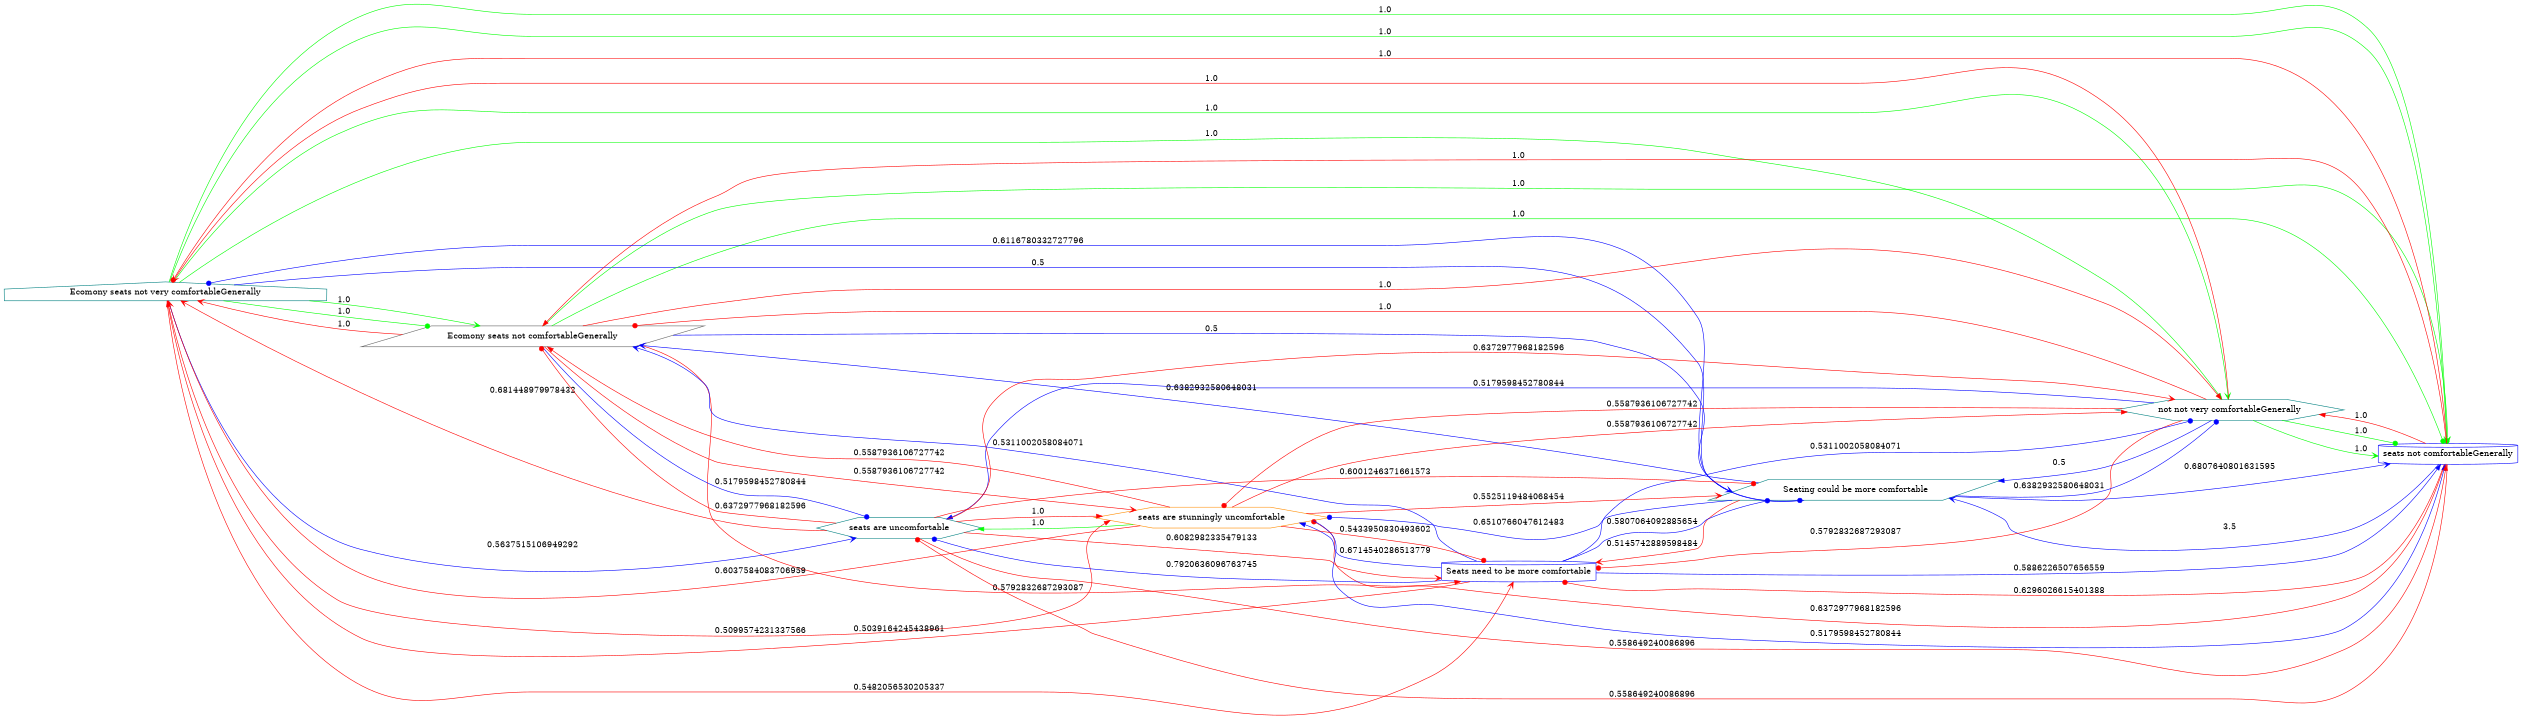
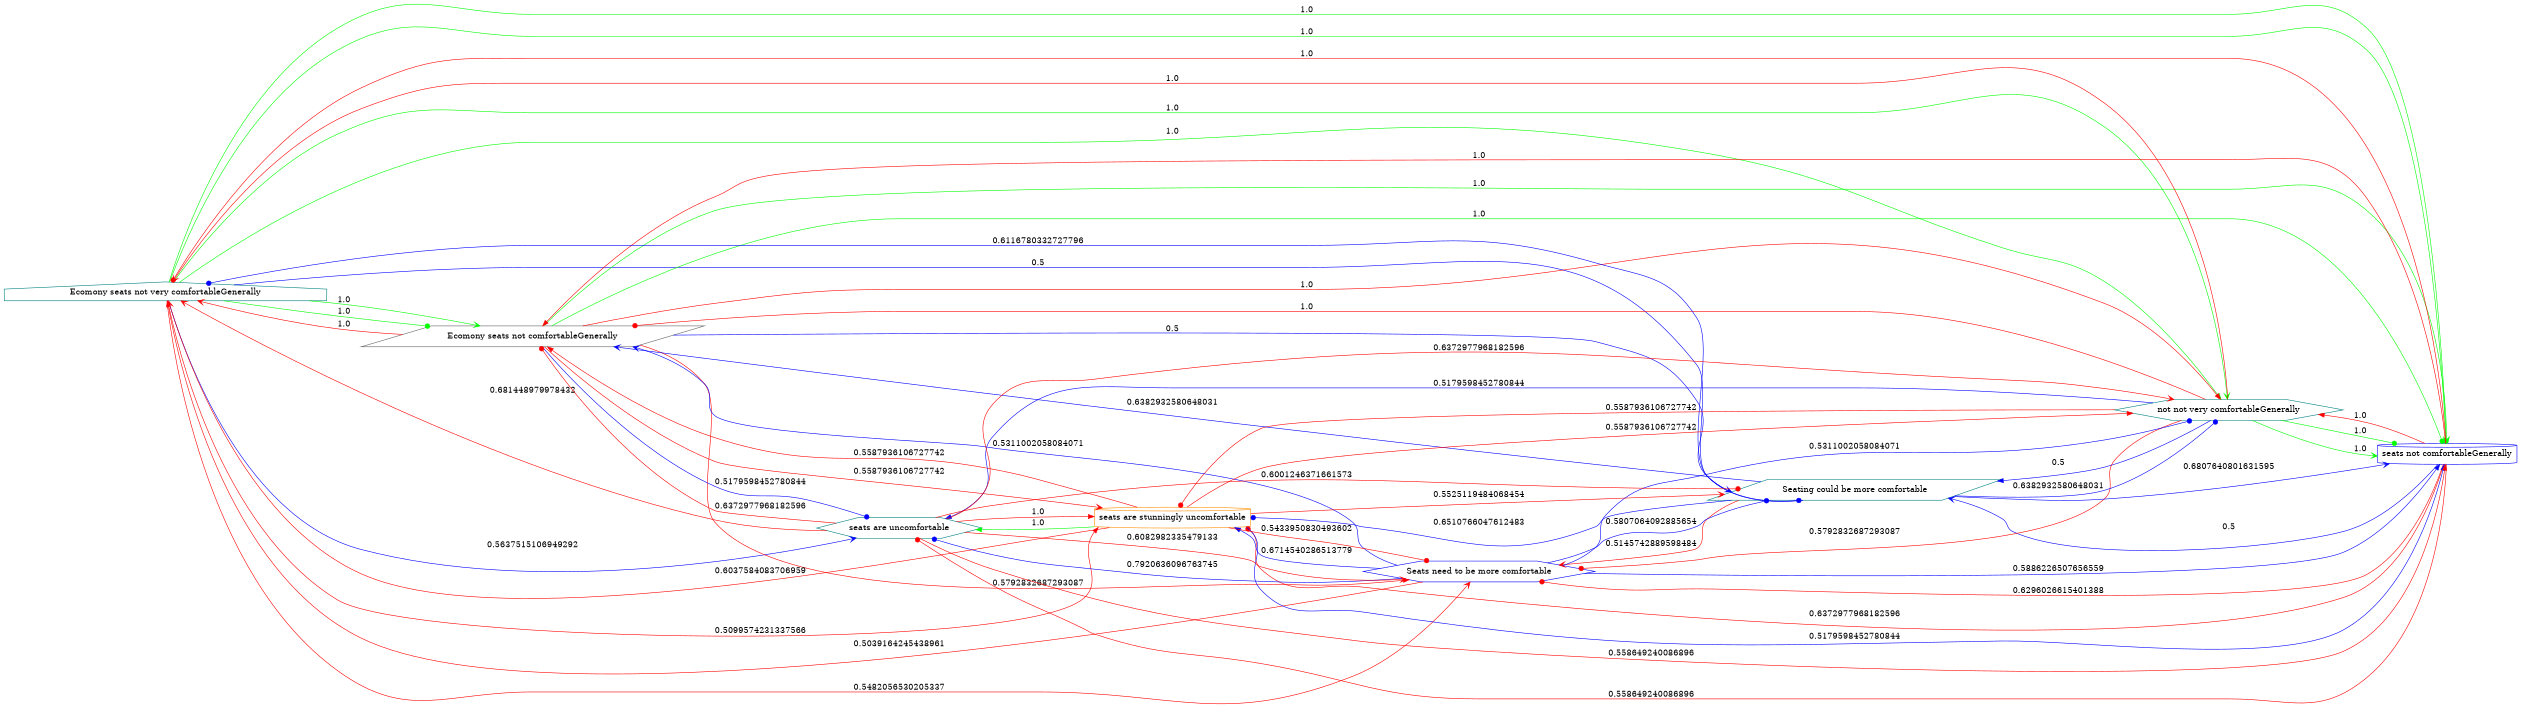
(1212, 518) -> (1173, 518)
(2230, 527) -> (2229, 527)
(1519, 572) -> (1479, 571)
